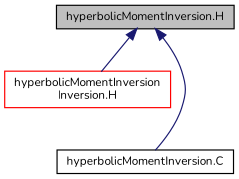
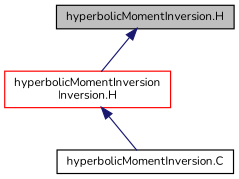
(185, 95) -> (123, 133)
